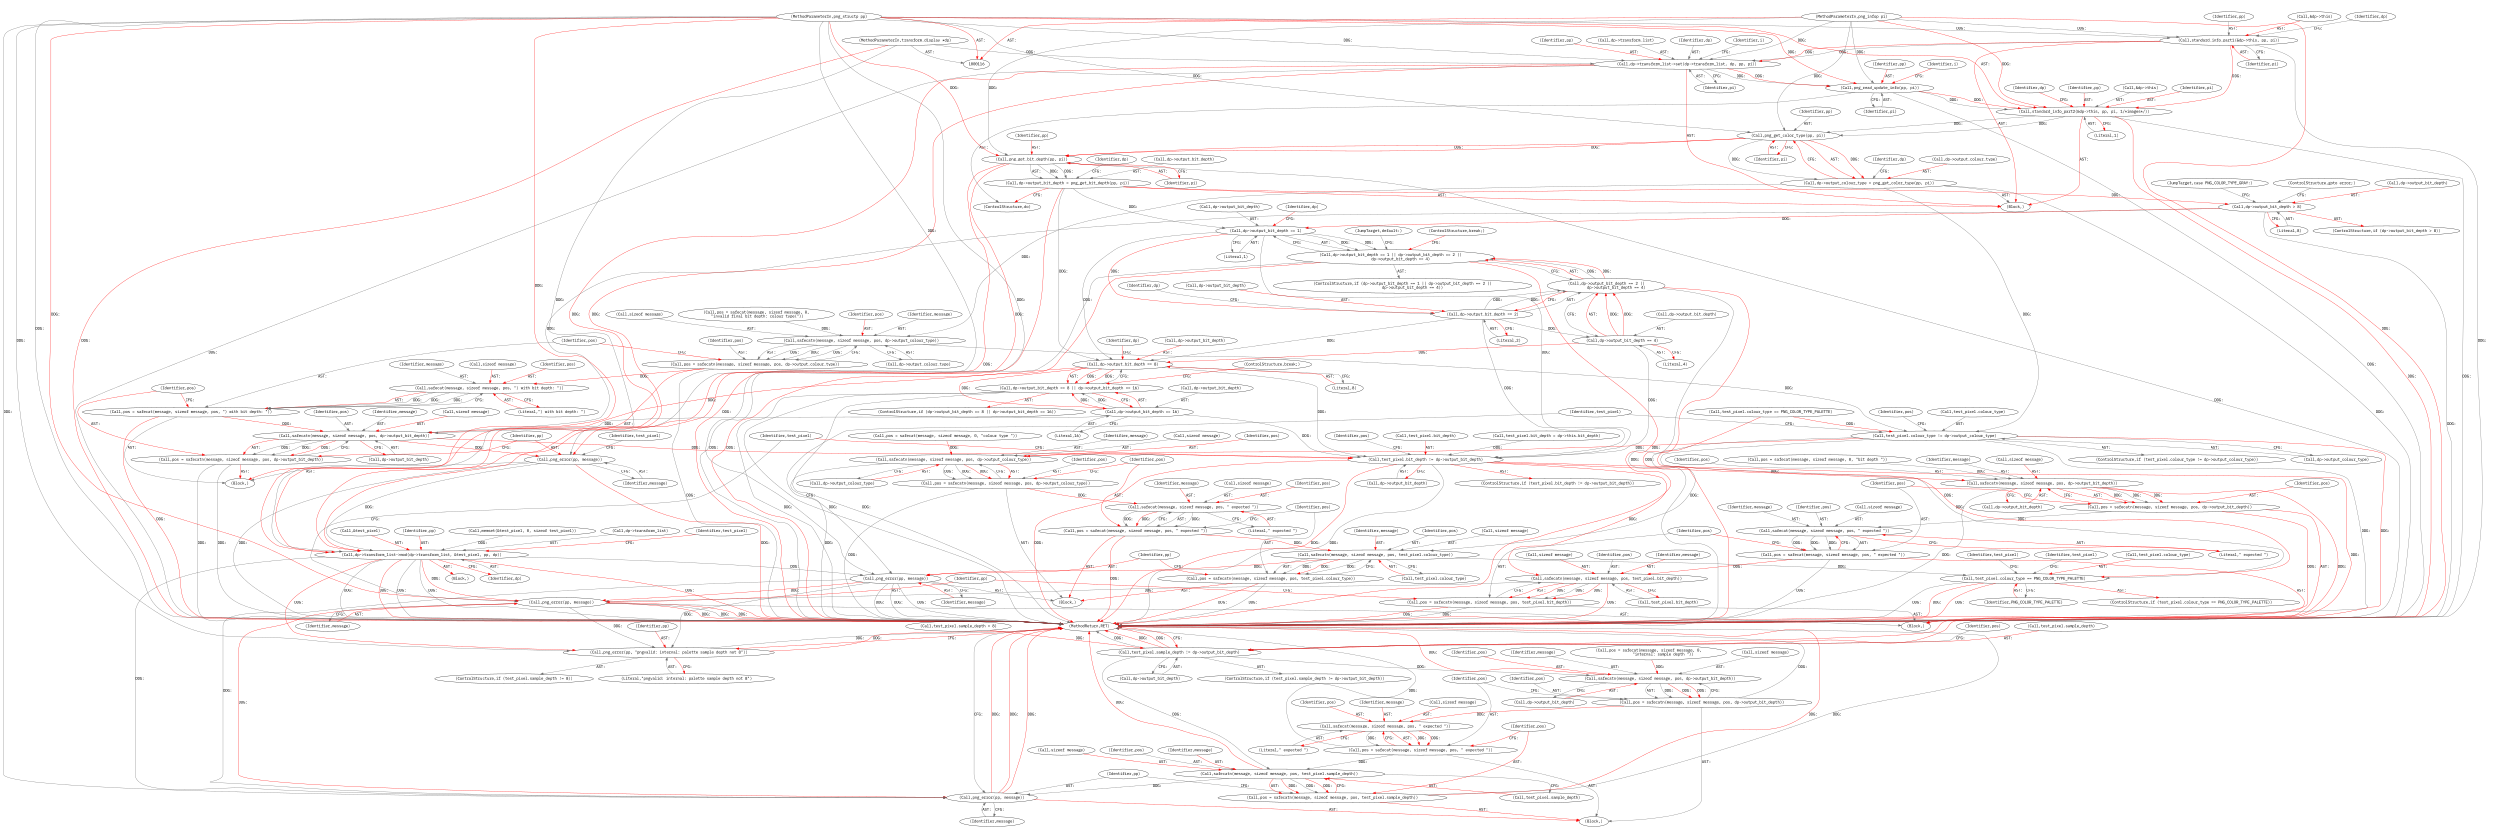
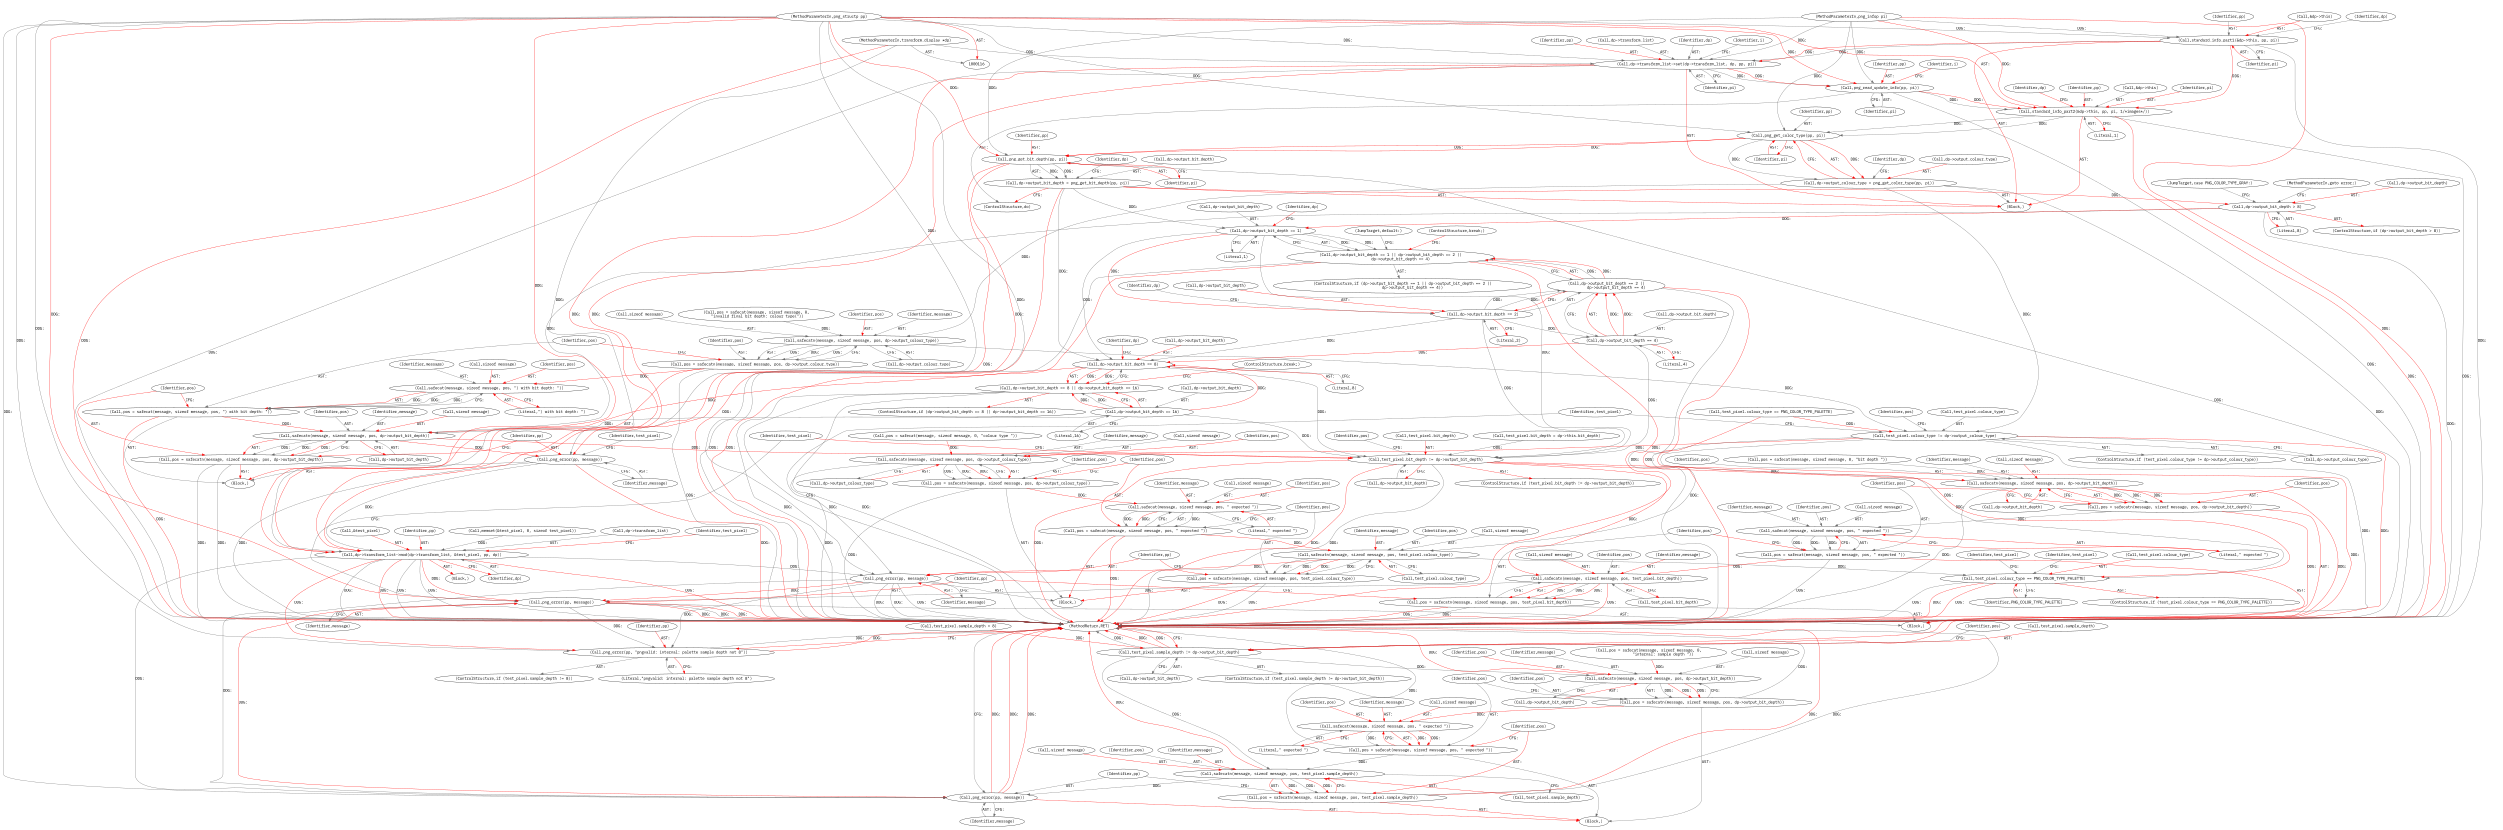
(1428, 19) -> none
(2322, 183) -> (2322, 183)
(959, 389) -> (1254, 382)
